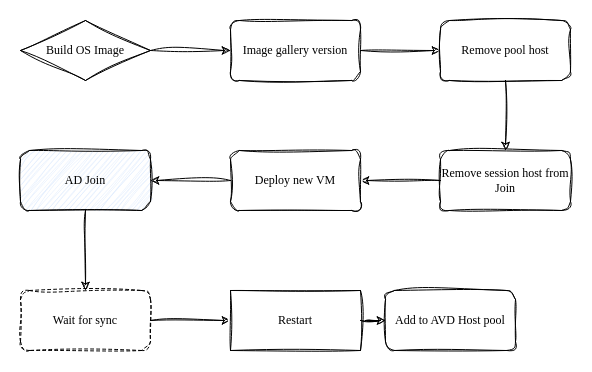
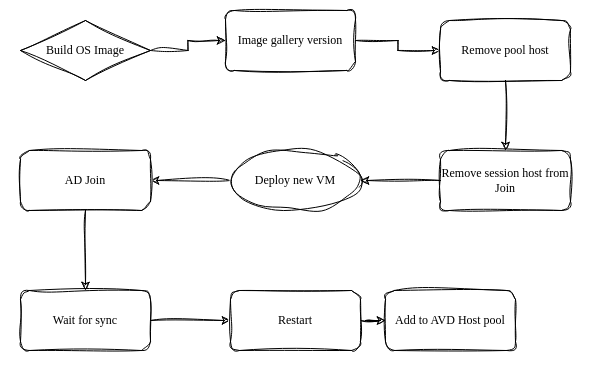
(296, 51) -> (291, 41)
(86, 181) -> (86, 181)
(296, 181) -> (296, 181)
(86, 321) -> (86, 321)
(296, 321) -> (296, 321)
